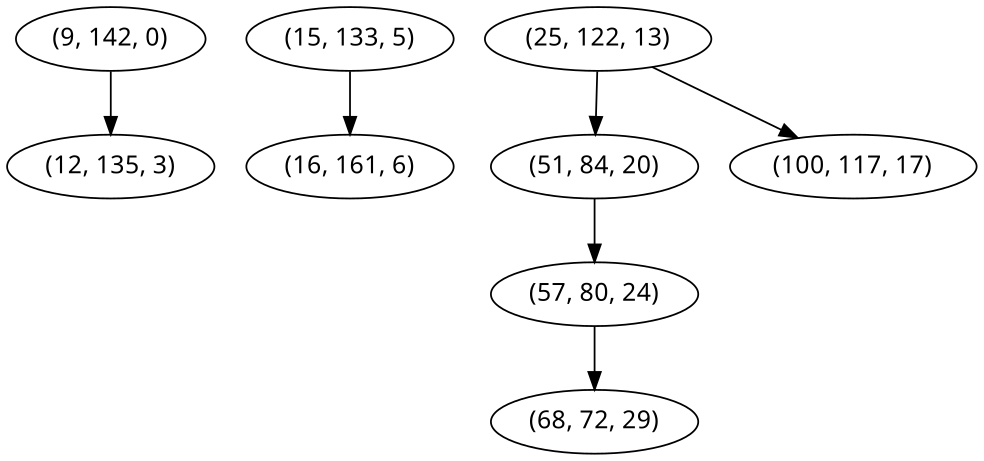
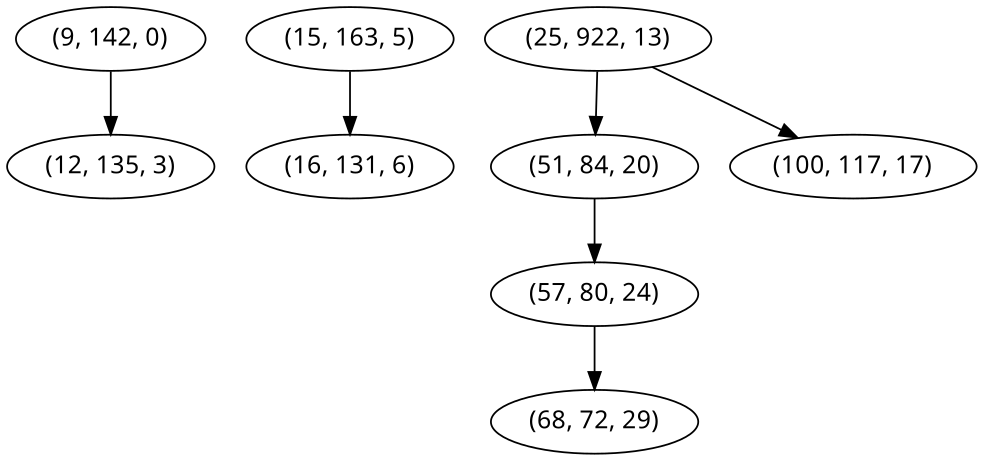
(350, 39) -> (350, 39)
(598, 39) -> (598, 39)
(350, 167) -> (350, 167)
